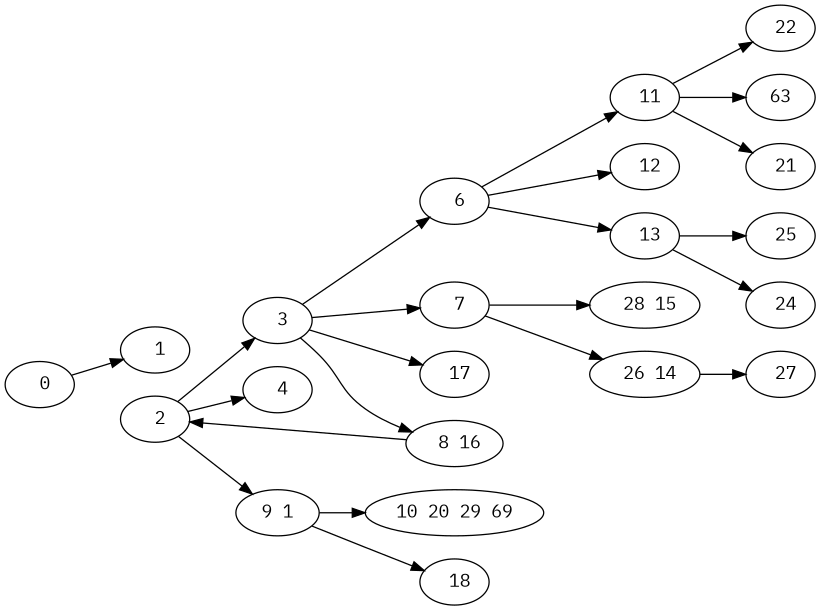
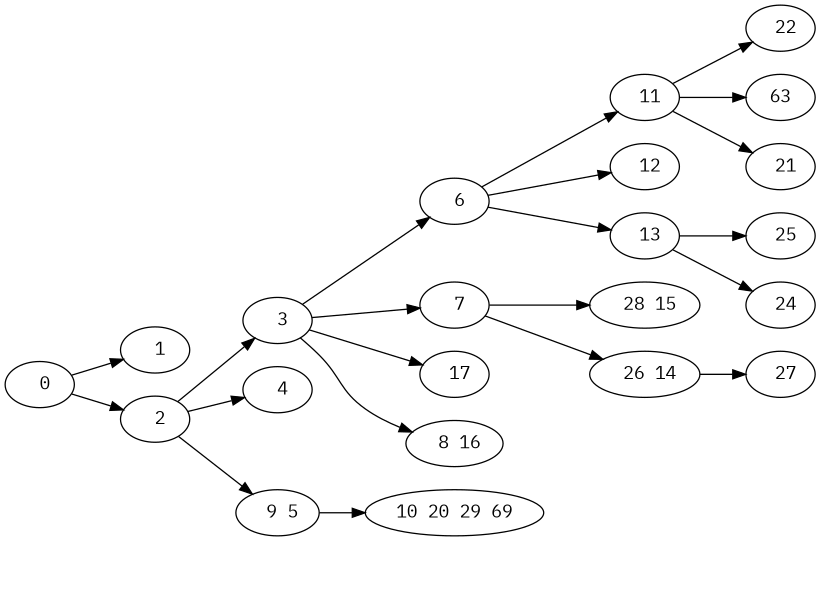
(305, 431) -> (91, 400)
(278, 513) -> (278, 513)
(455, 582) -> none
